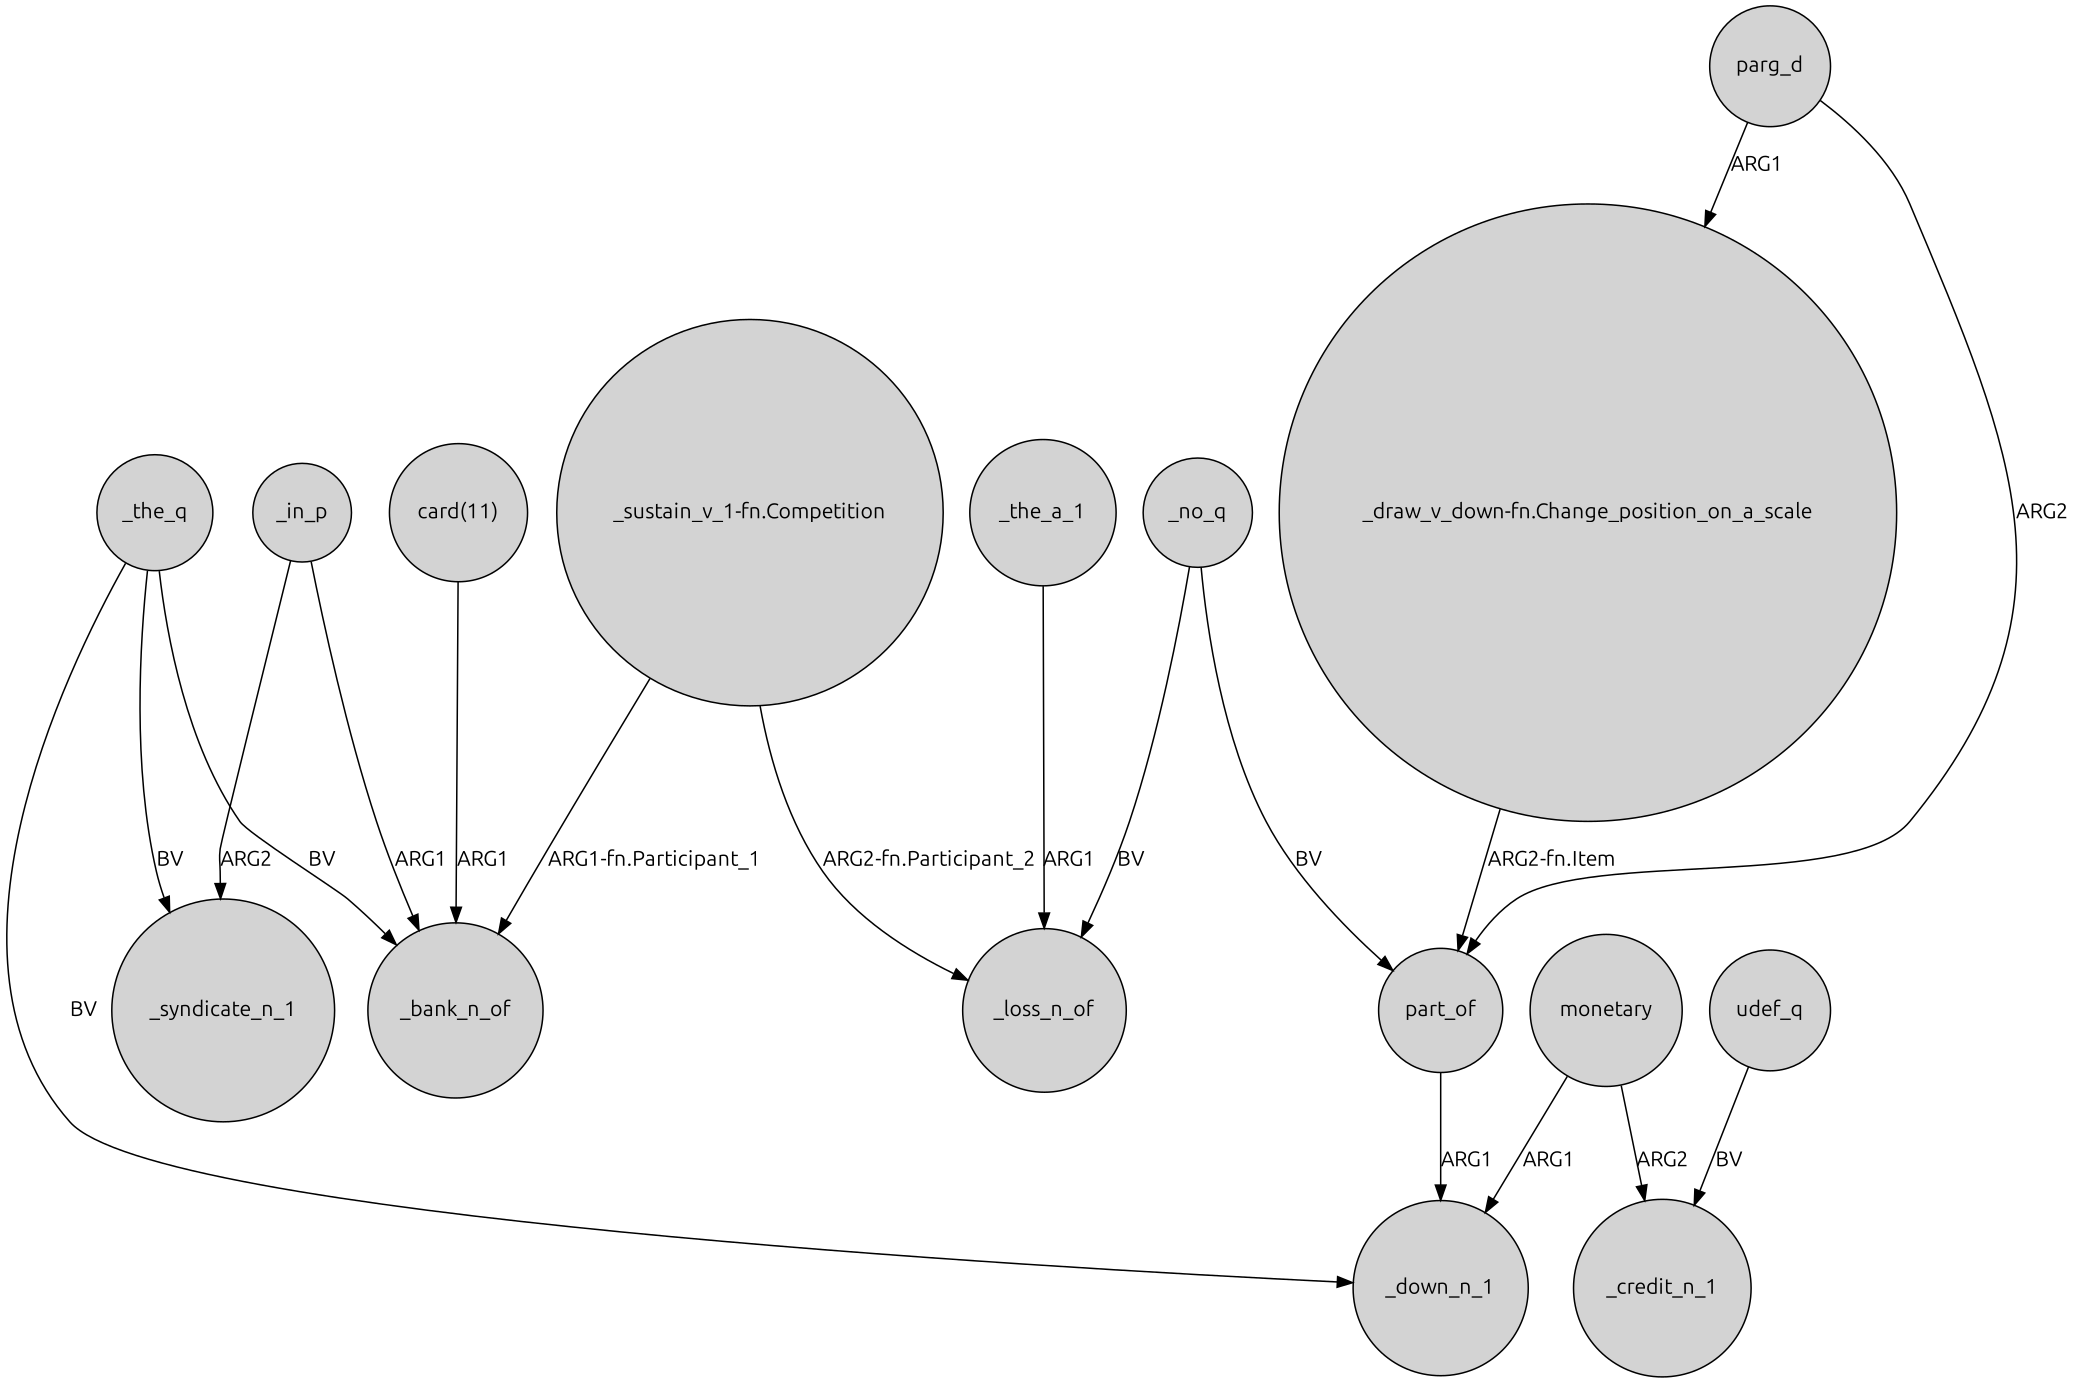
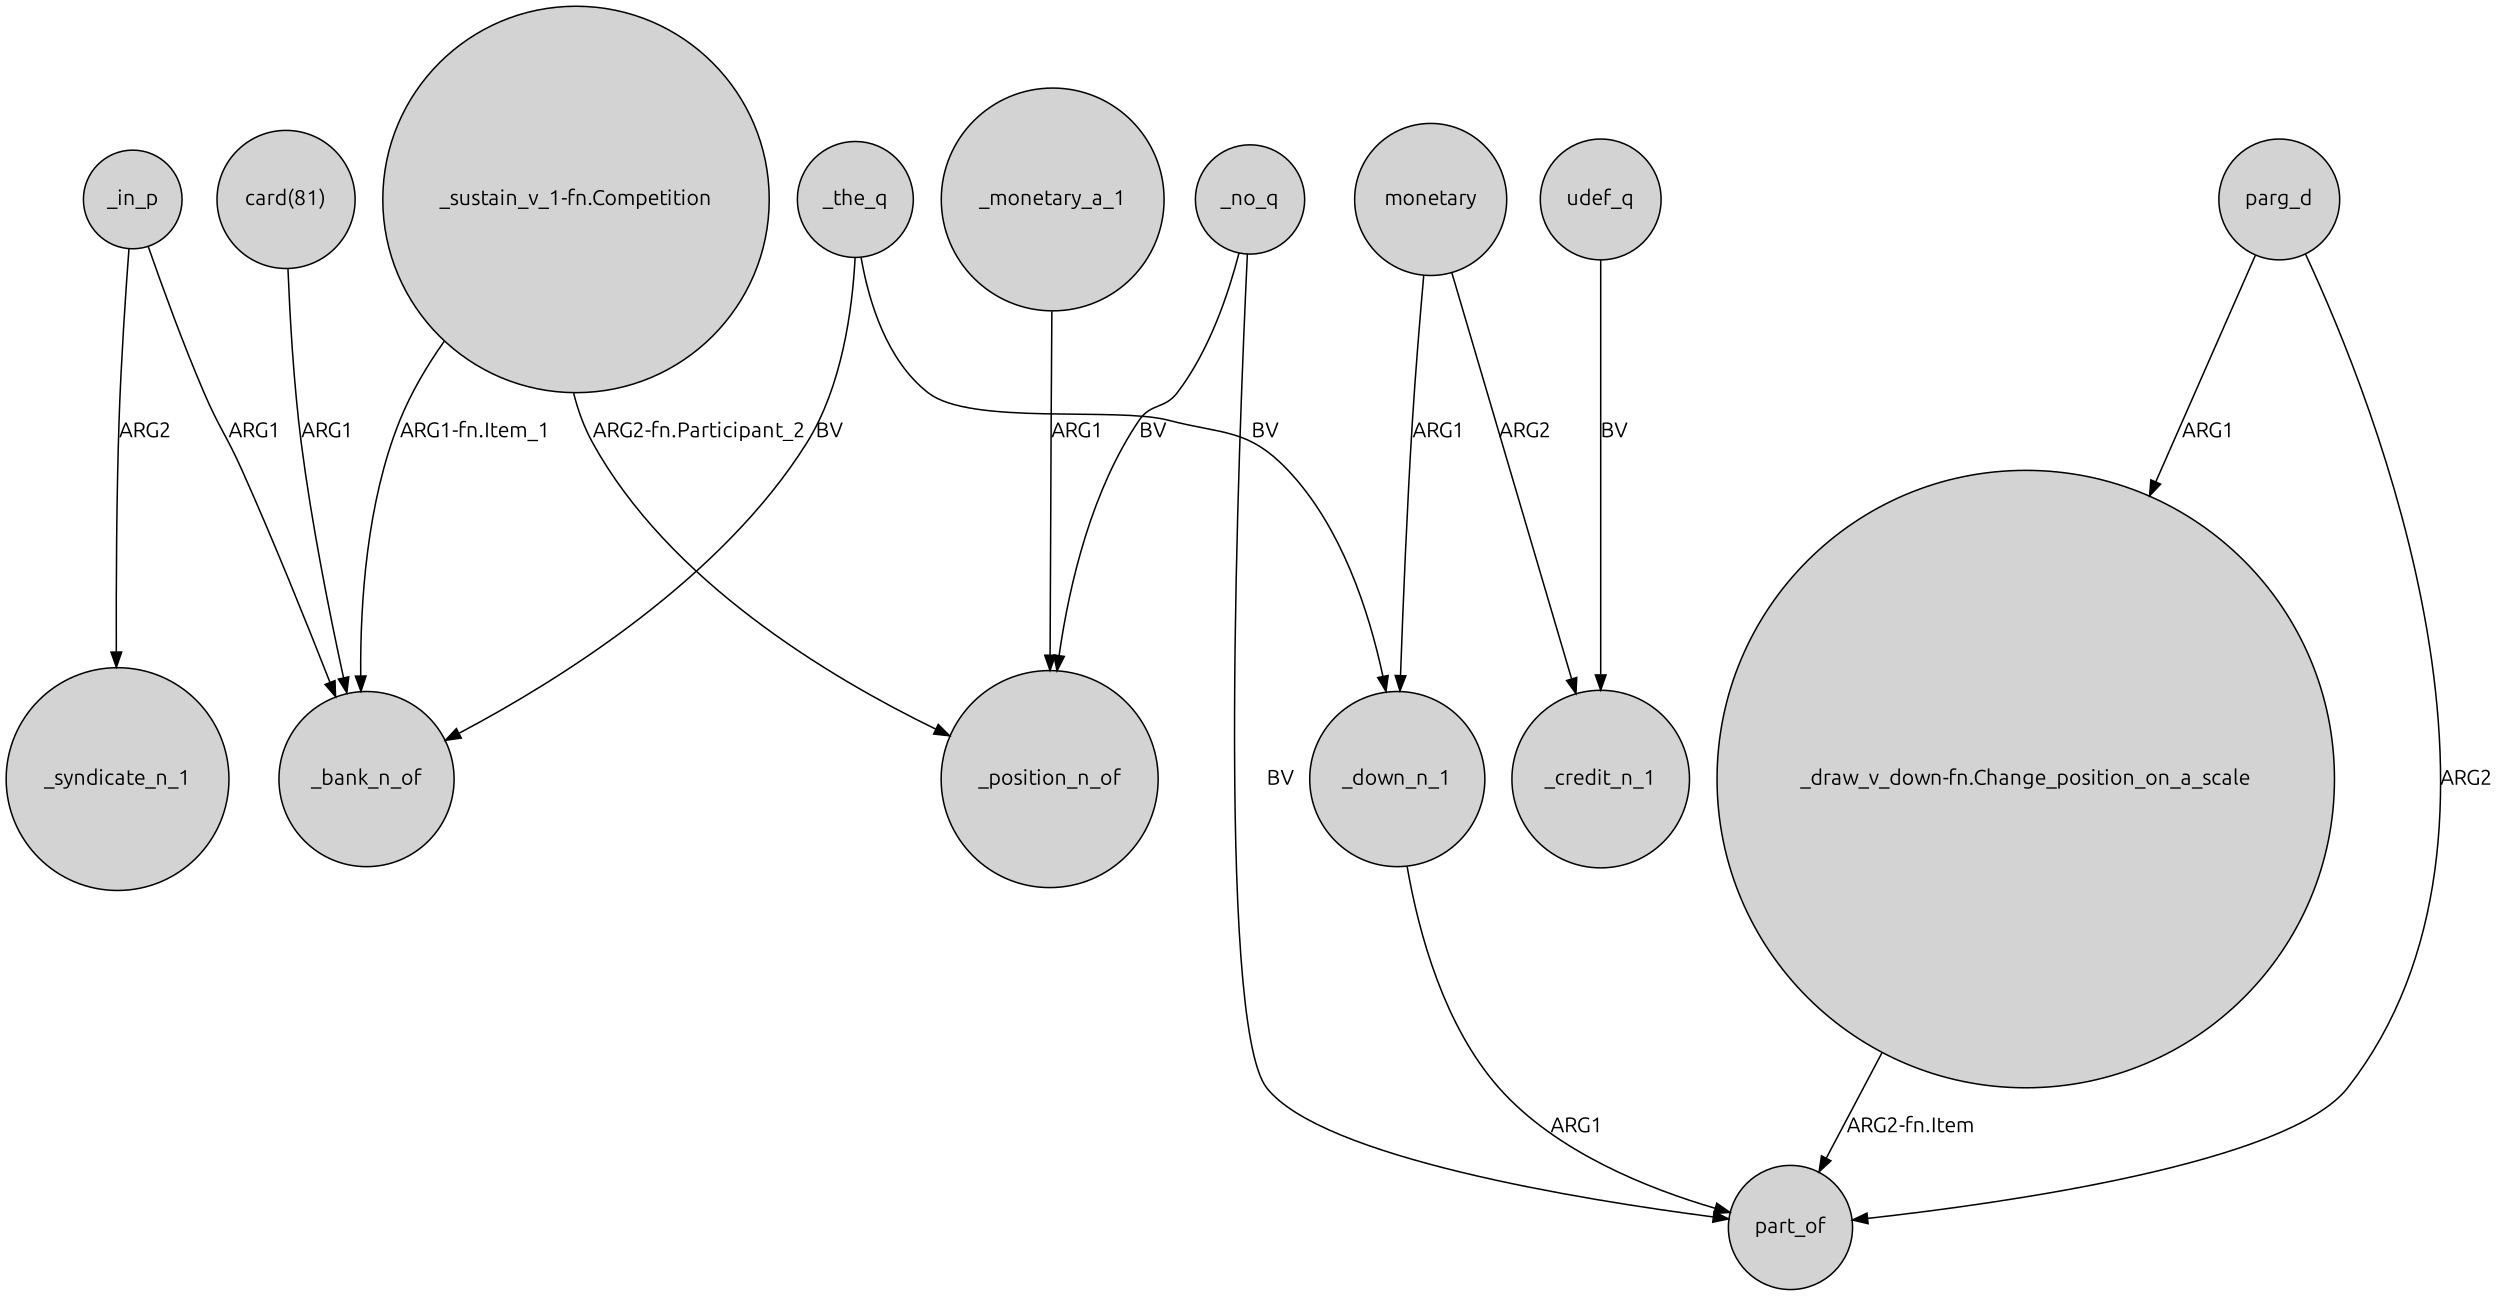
(458, 513) -> (286, 199)
(1043, 513) -> (1053, 199)
(141, 735) -> none
(655, 860) -> (476, 432)
(1044, 1010) -> (1050, 779)
(1441, 1129) -> (1502, 1091)
